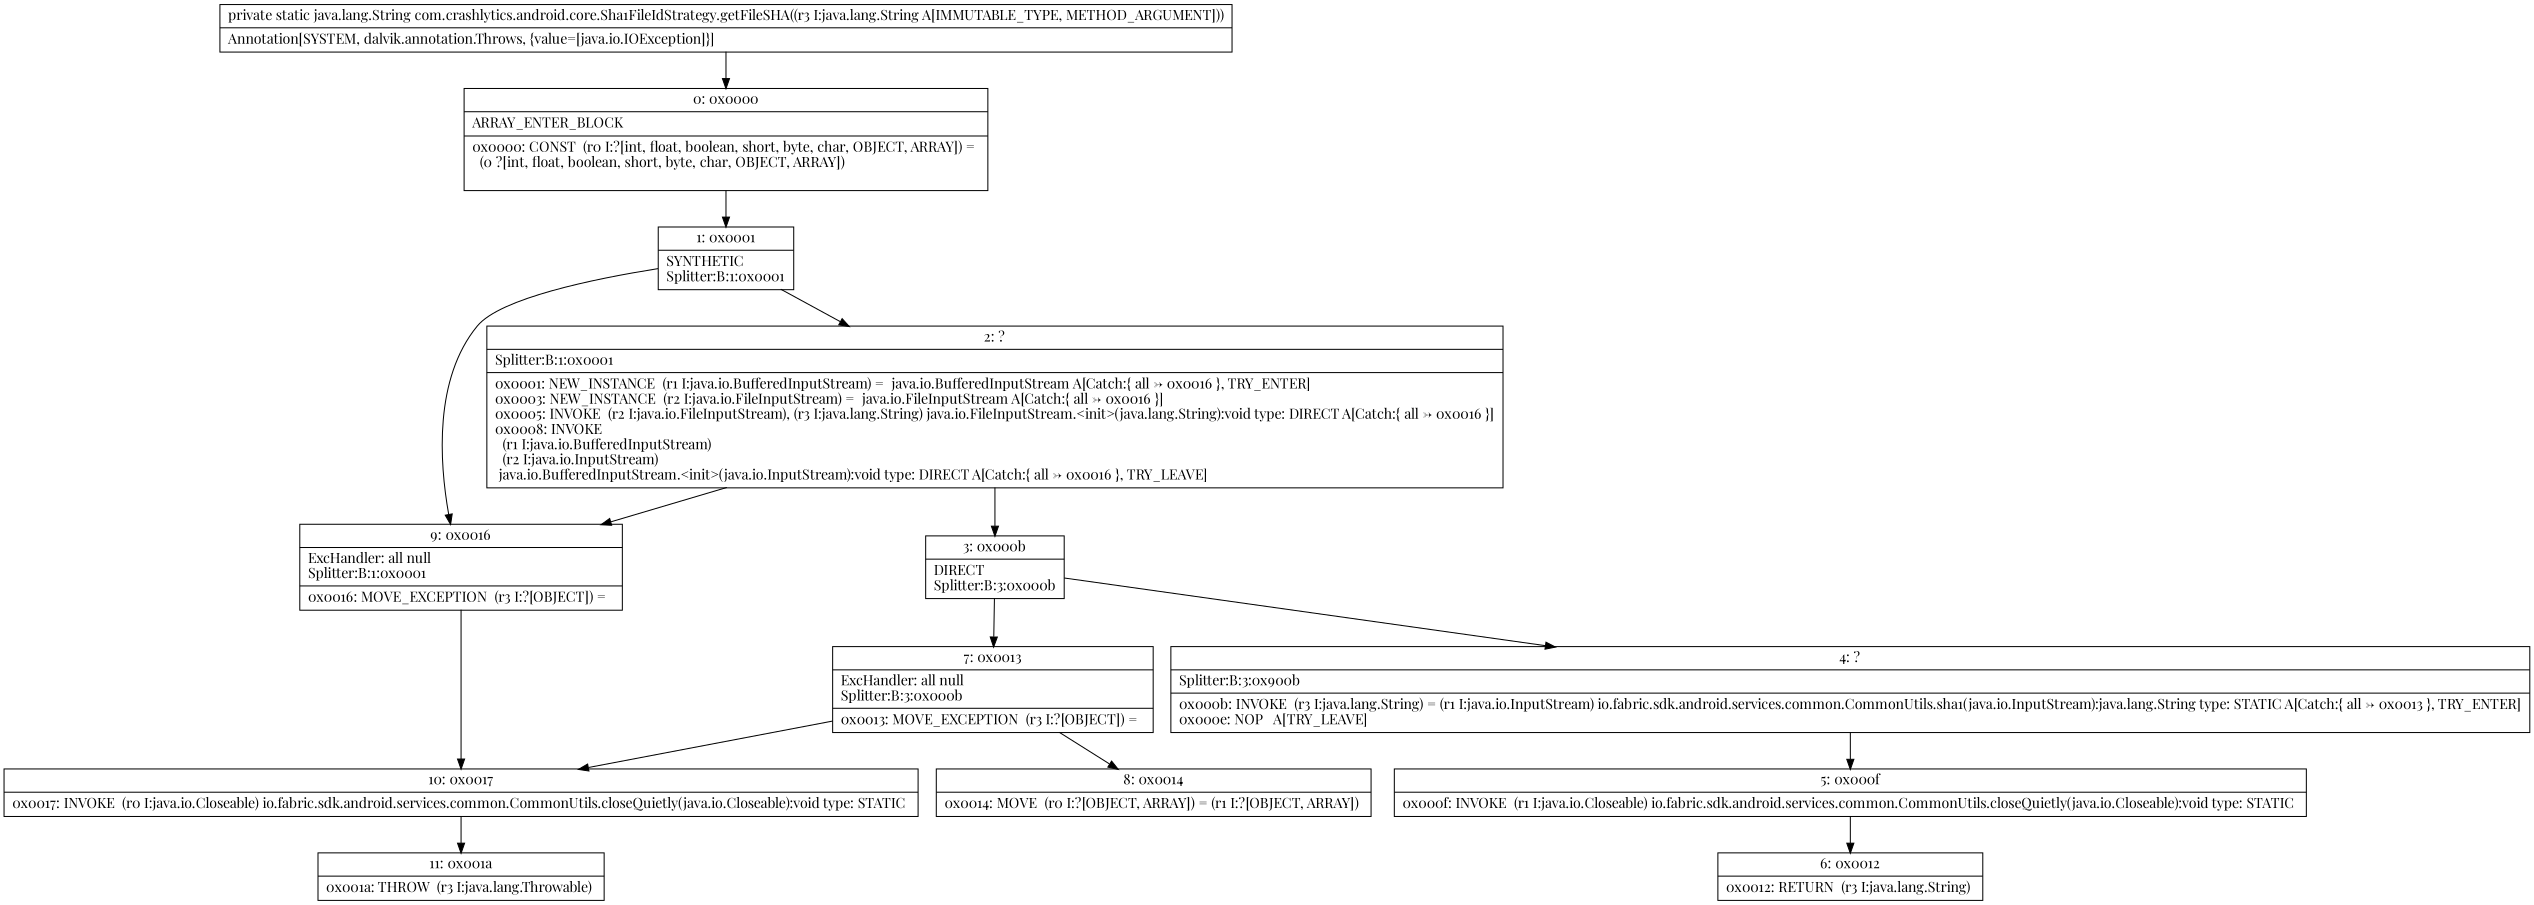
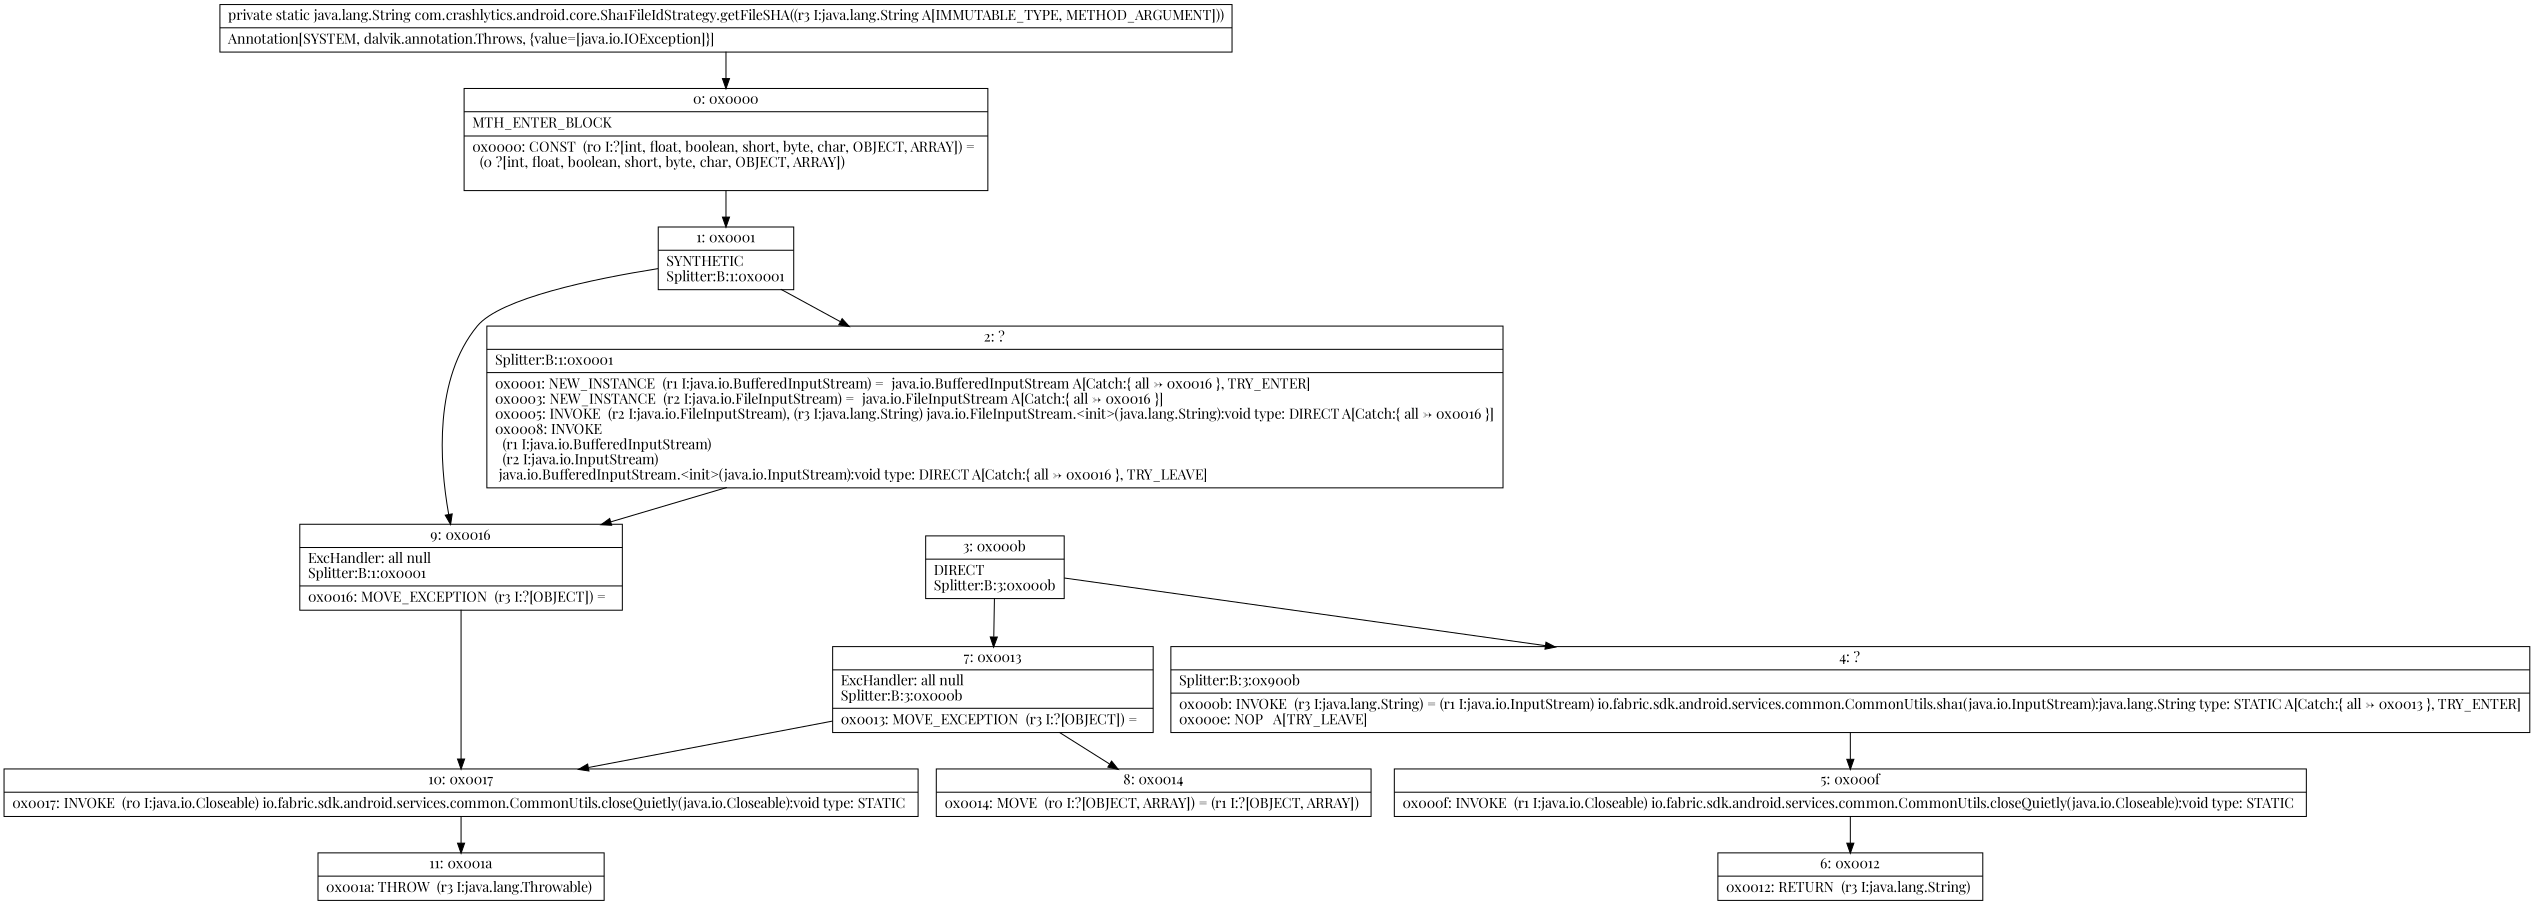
(548, 123) -> (542, 123)
(995, 507) -> none
